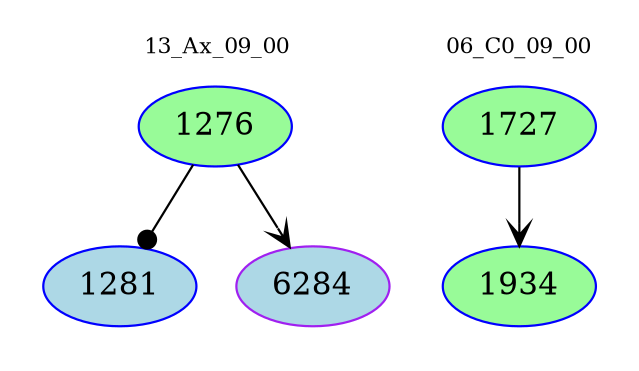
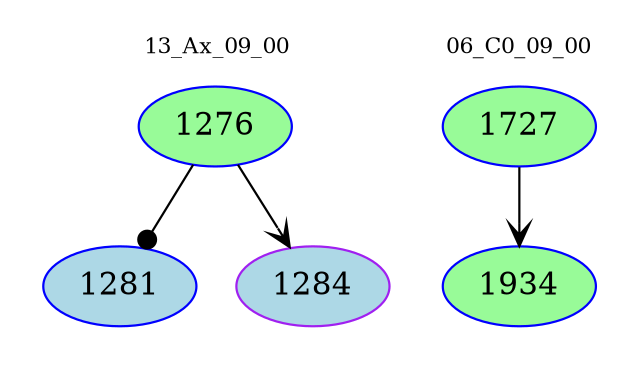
(313, 286) -> (313, 286)
